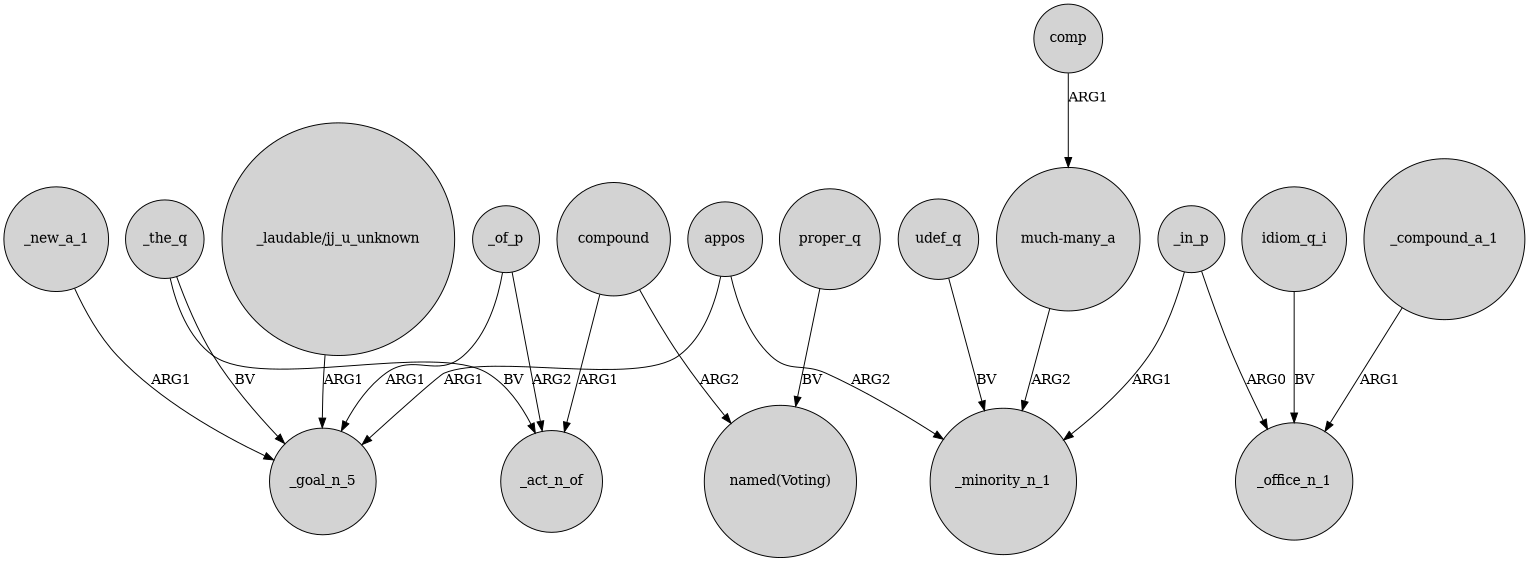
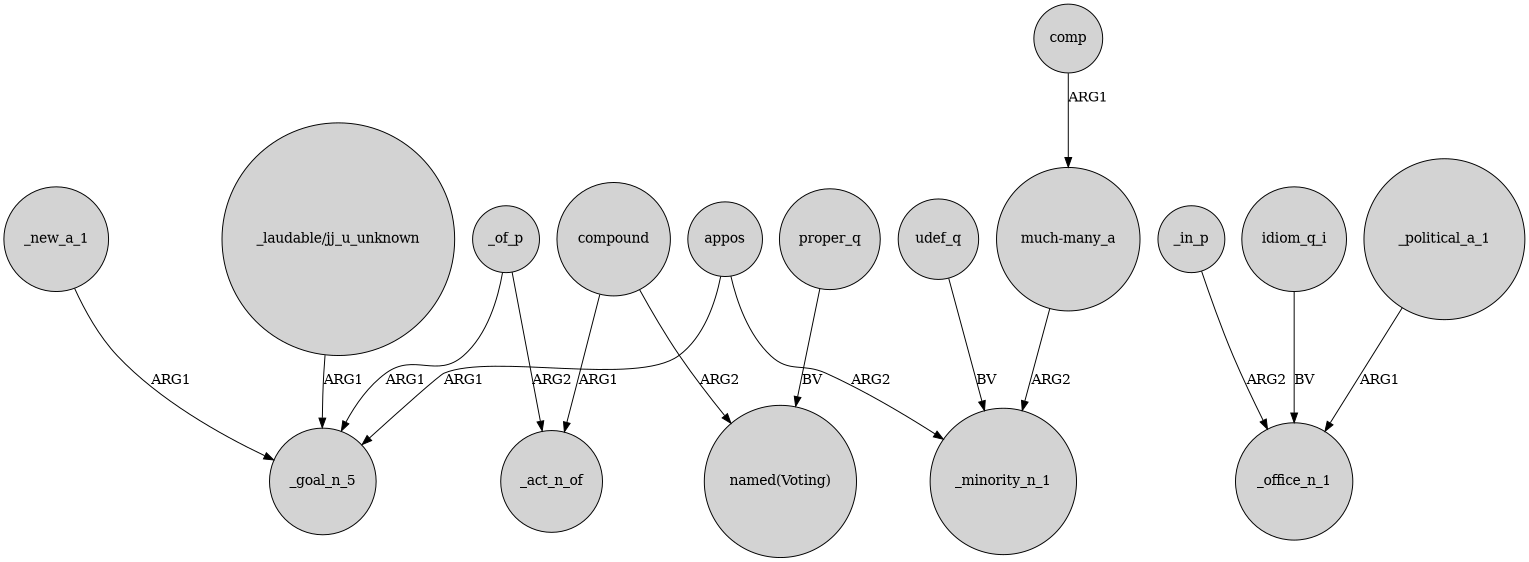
(165, 239) -> none
(1444, 239) -> (1444, 239)
(1143, 363) -> none
(1267, 380) -> (1267, 380)
